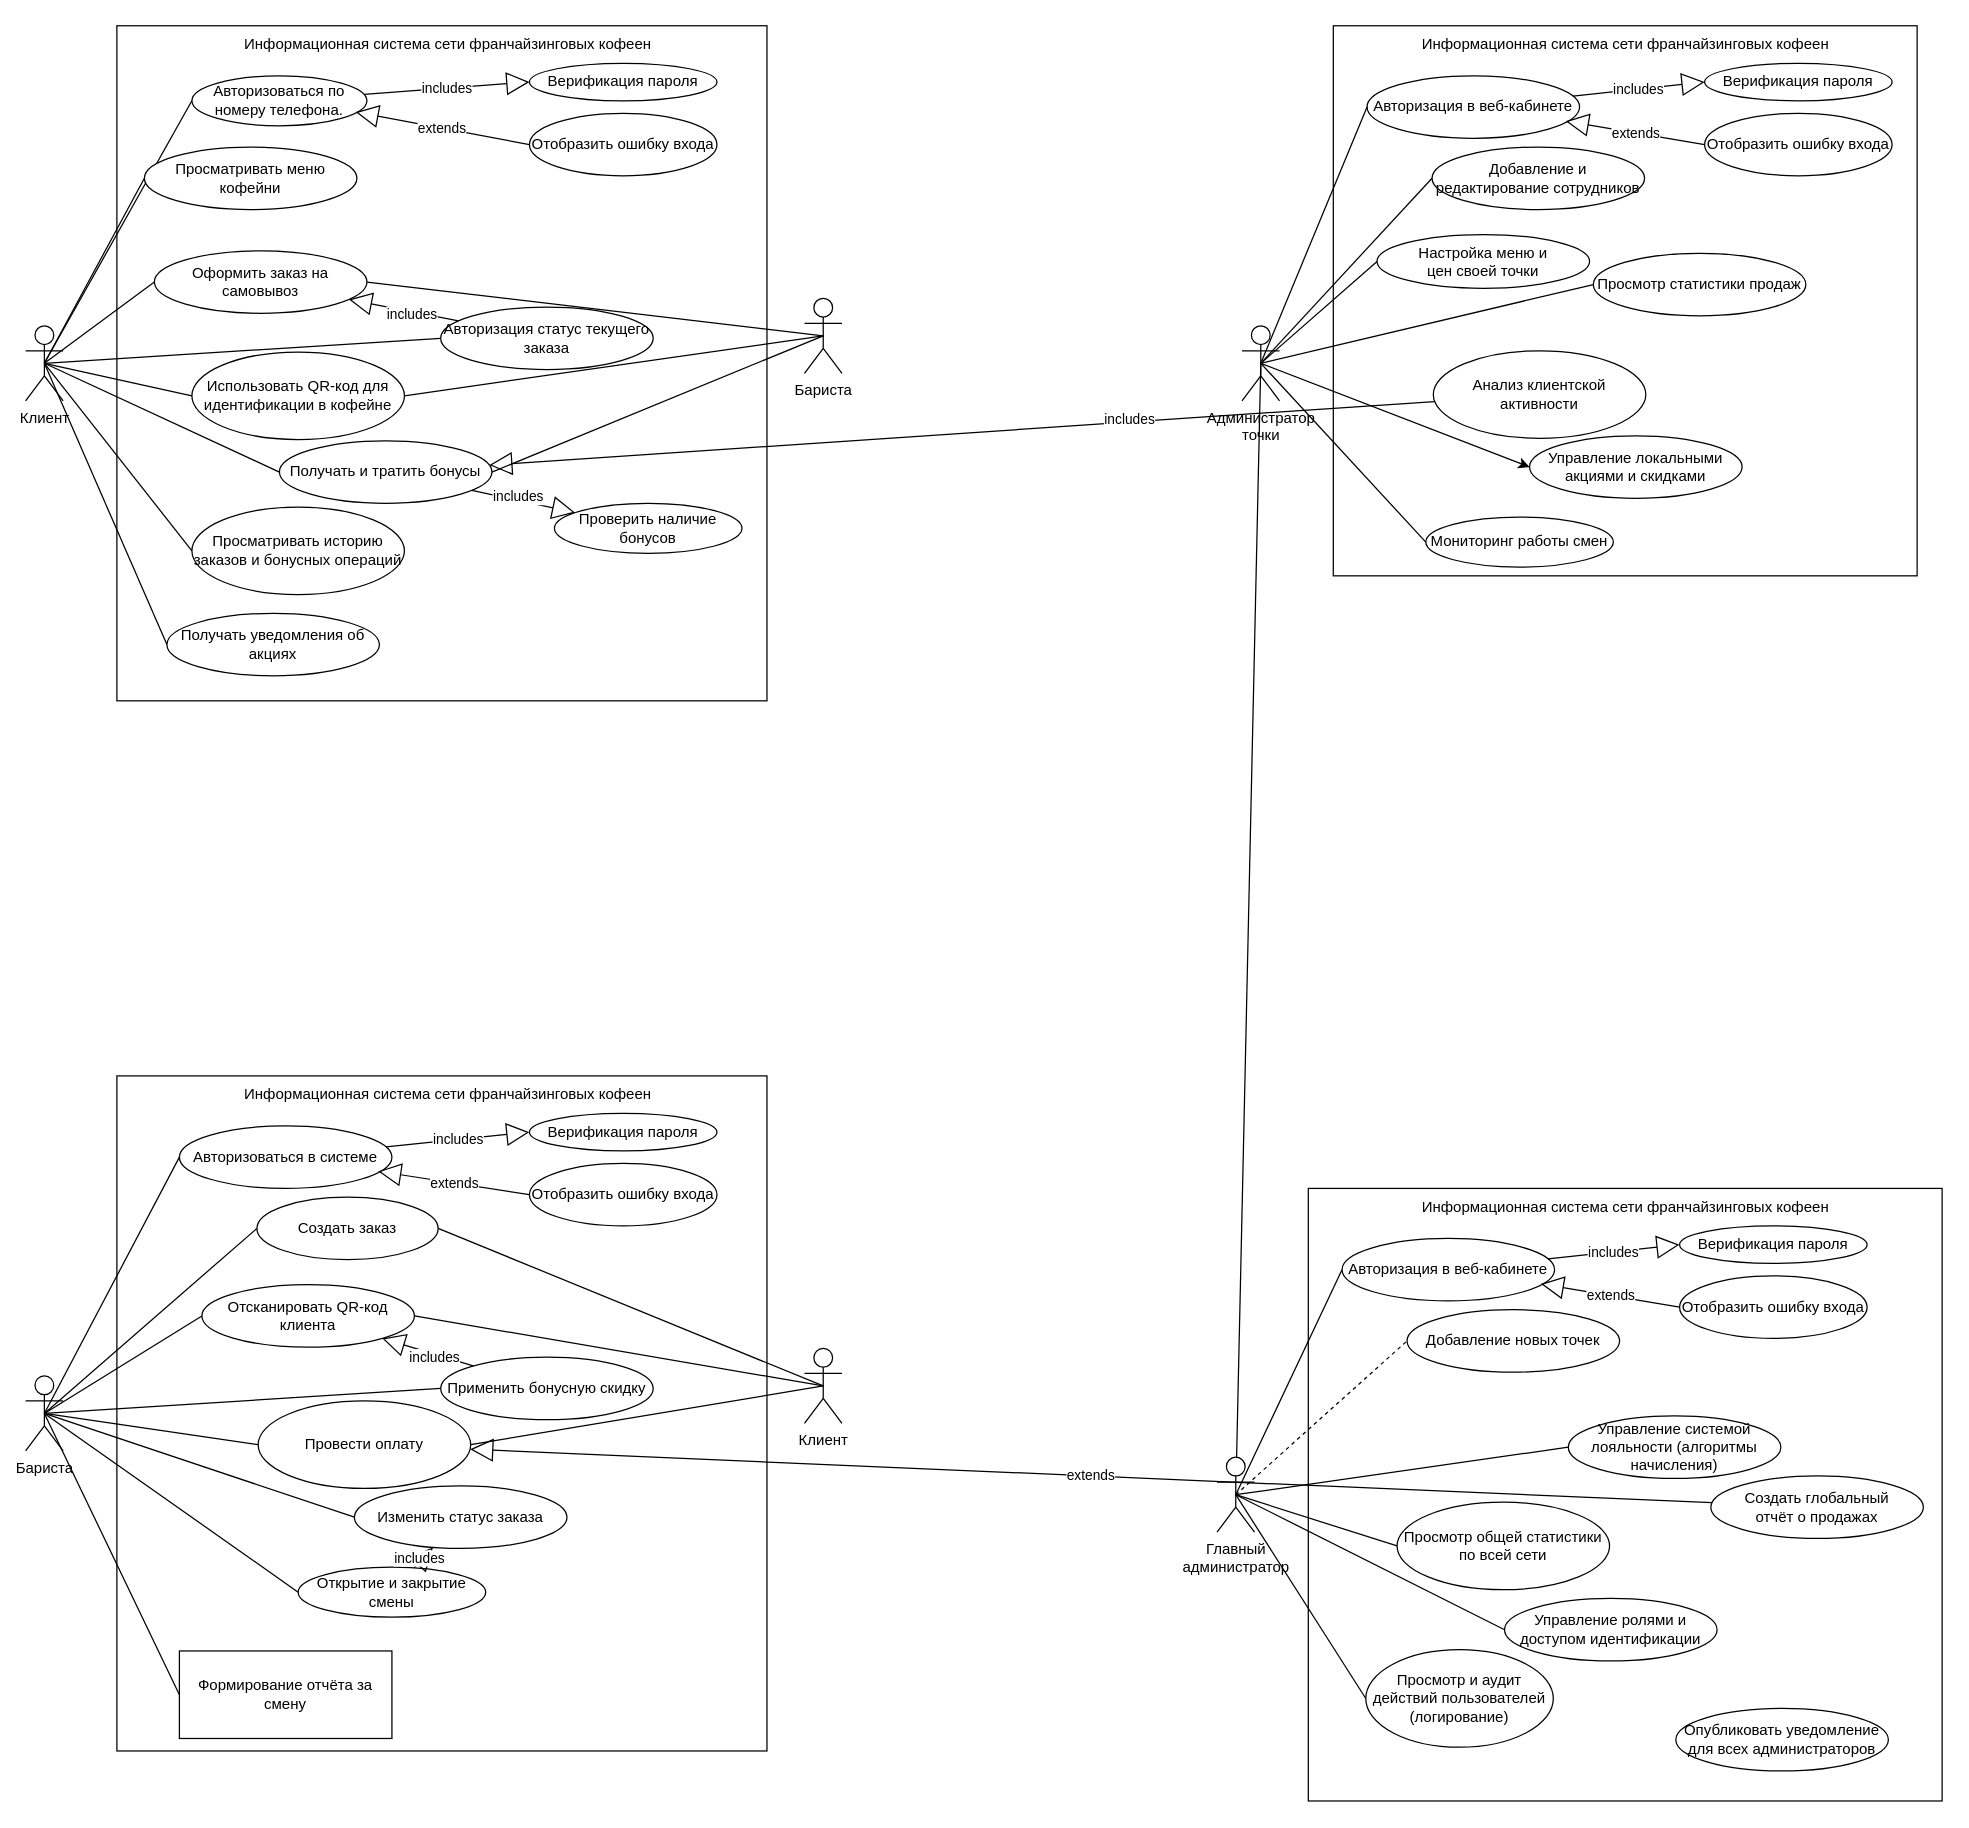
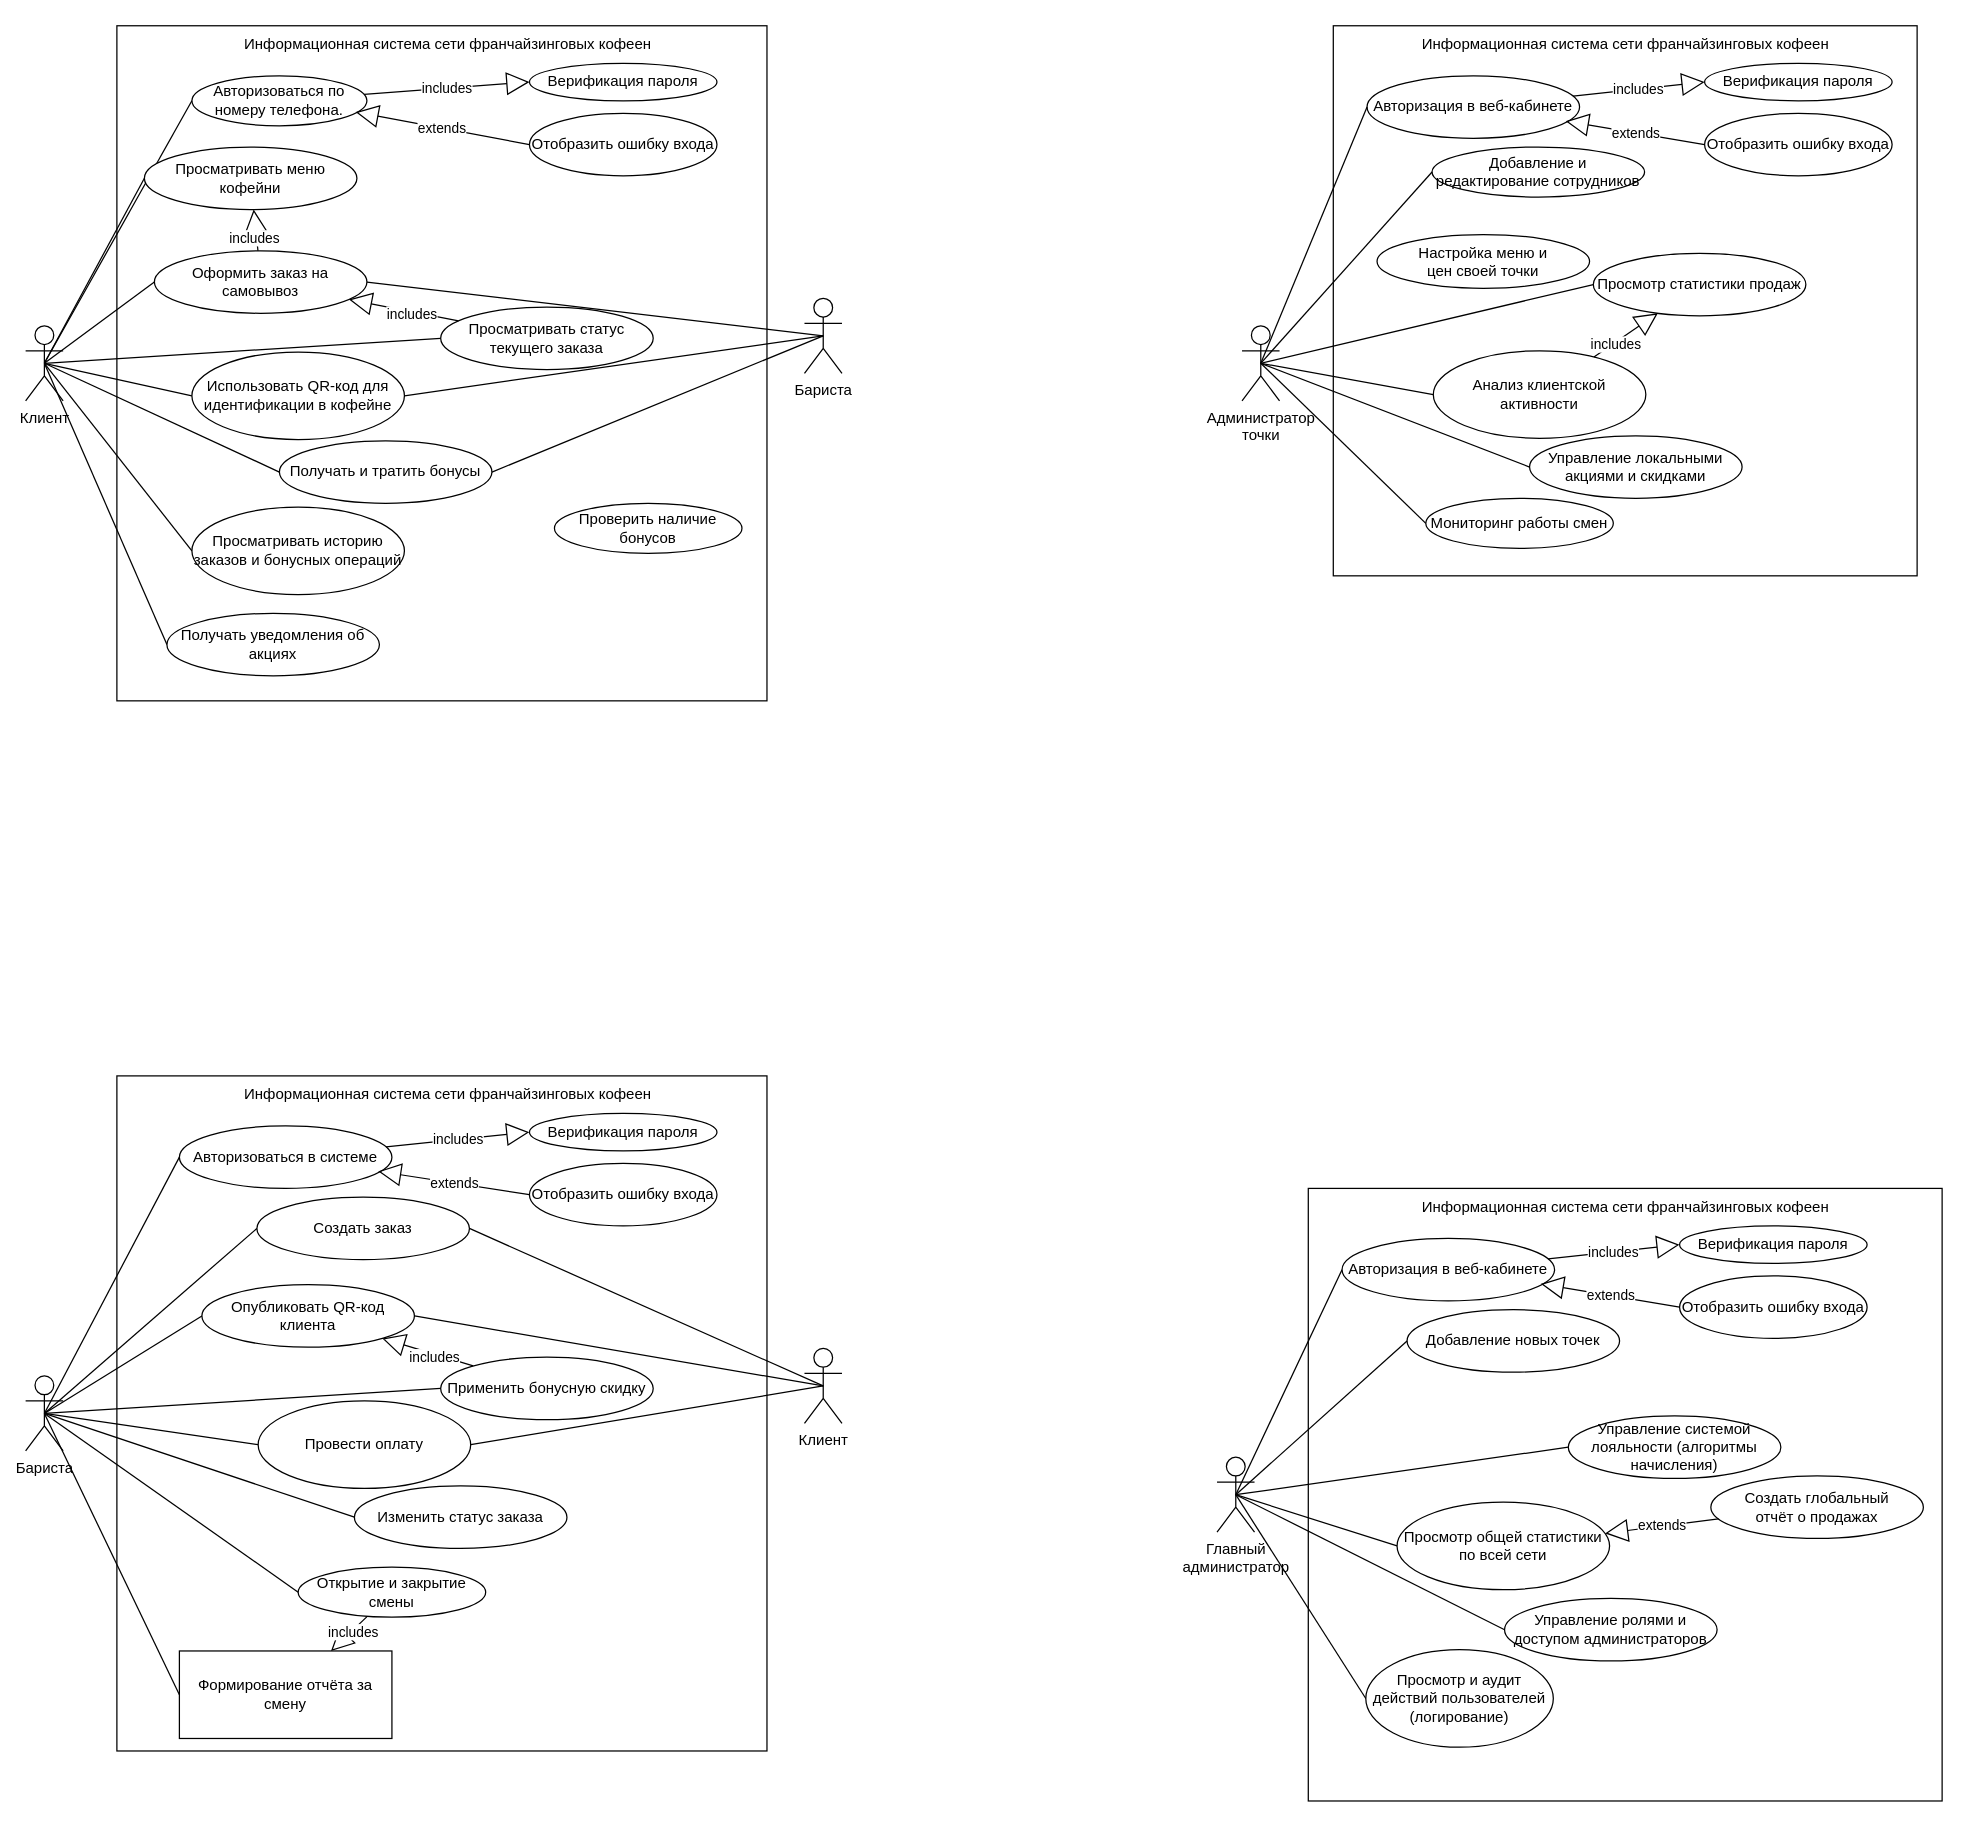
(1538, 178) -> (1538, 172)
none -> (257, 242)
(1323, 309) -> none
(547, 338) -> (547, 338)
(908, 437) -> (1616, 341)
(1520, 463) -> (1524, 465)
(500, 496) -> none
(1519, 542) -> (1519, 523)
(1248, 918) -> (1352, 380)
(348, 1228) -> (363, 1228)
(308, 1316) -> (308, 1316)
(1321, 1418) -> (1321, 1418)
(854, 1465) -> (1673, 1524)
(417, 1564) -> (358, 1625)
(1611, 1629) -> (1611, 1629)
(1782, 1739) -> none
